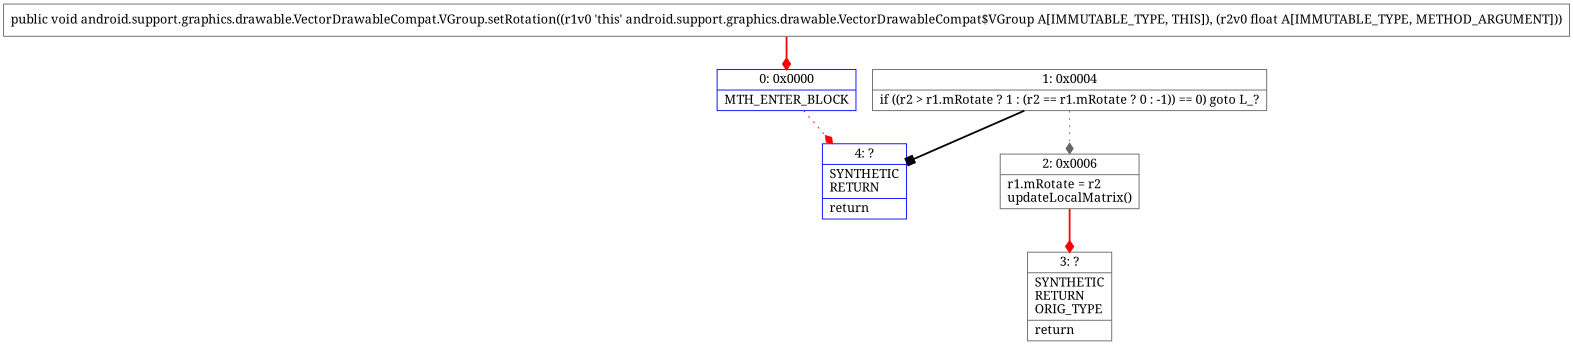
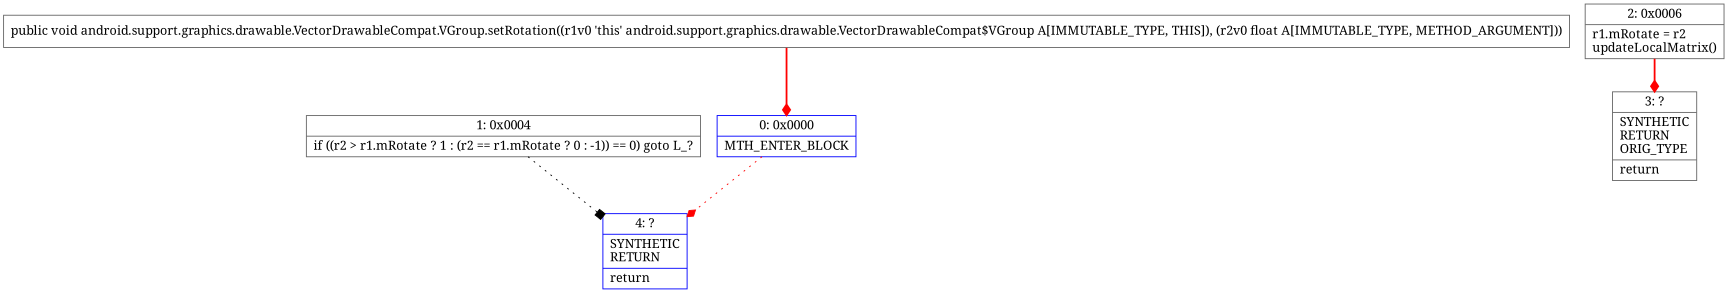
(1070, 127) -> none
(970, 135) -> (562, 184)
